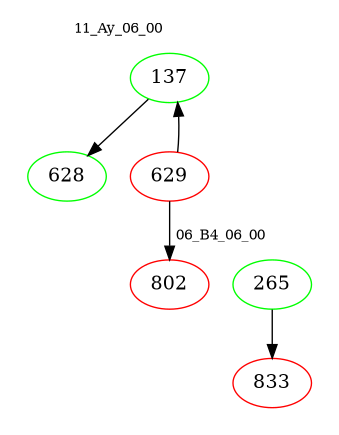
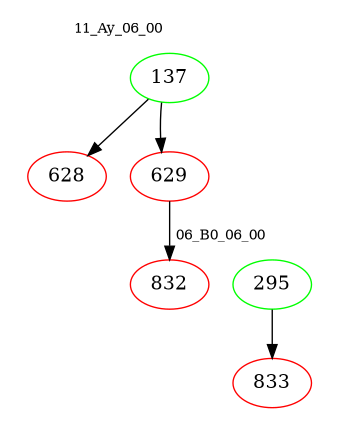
(179, 134) -> (160, 120)
(67, 176) -> (67, 176)
(221, 236) -> (221, 236)
(170, 285) -> (170, 285)
(272, 285) -> (272, 285)
